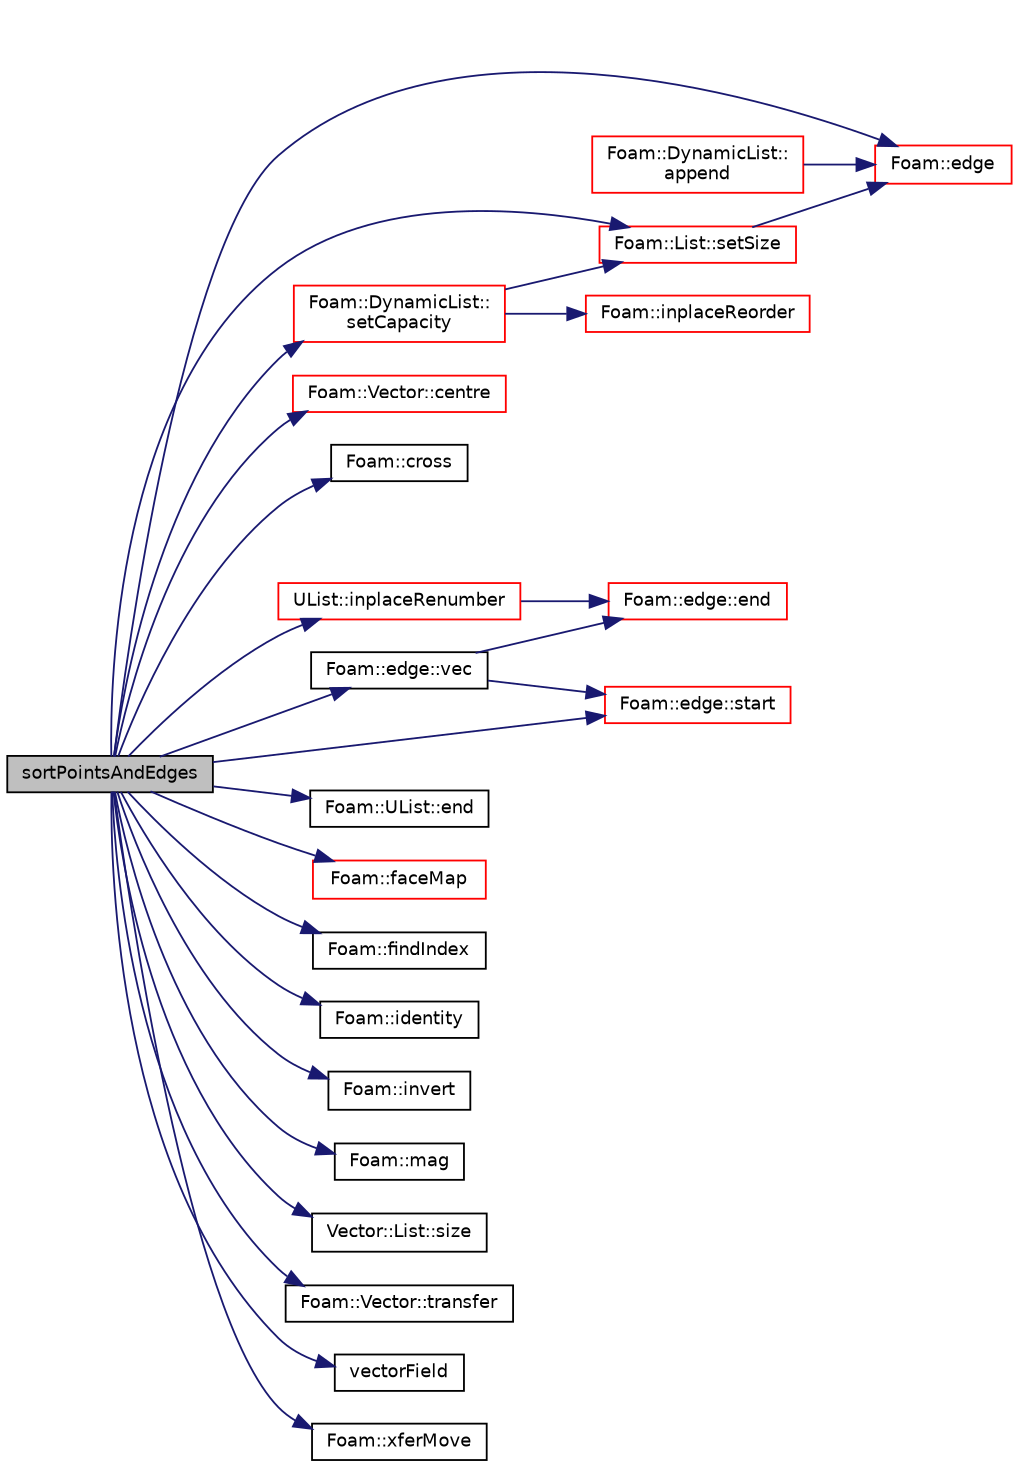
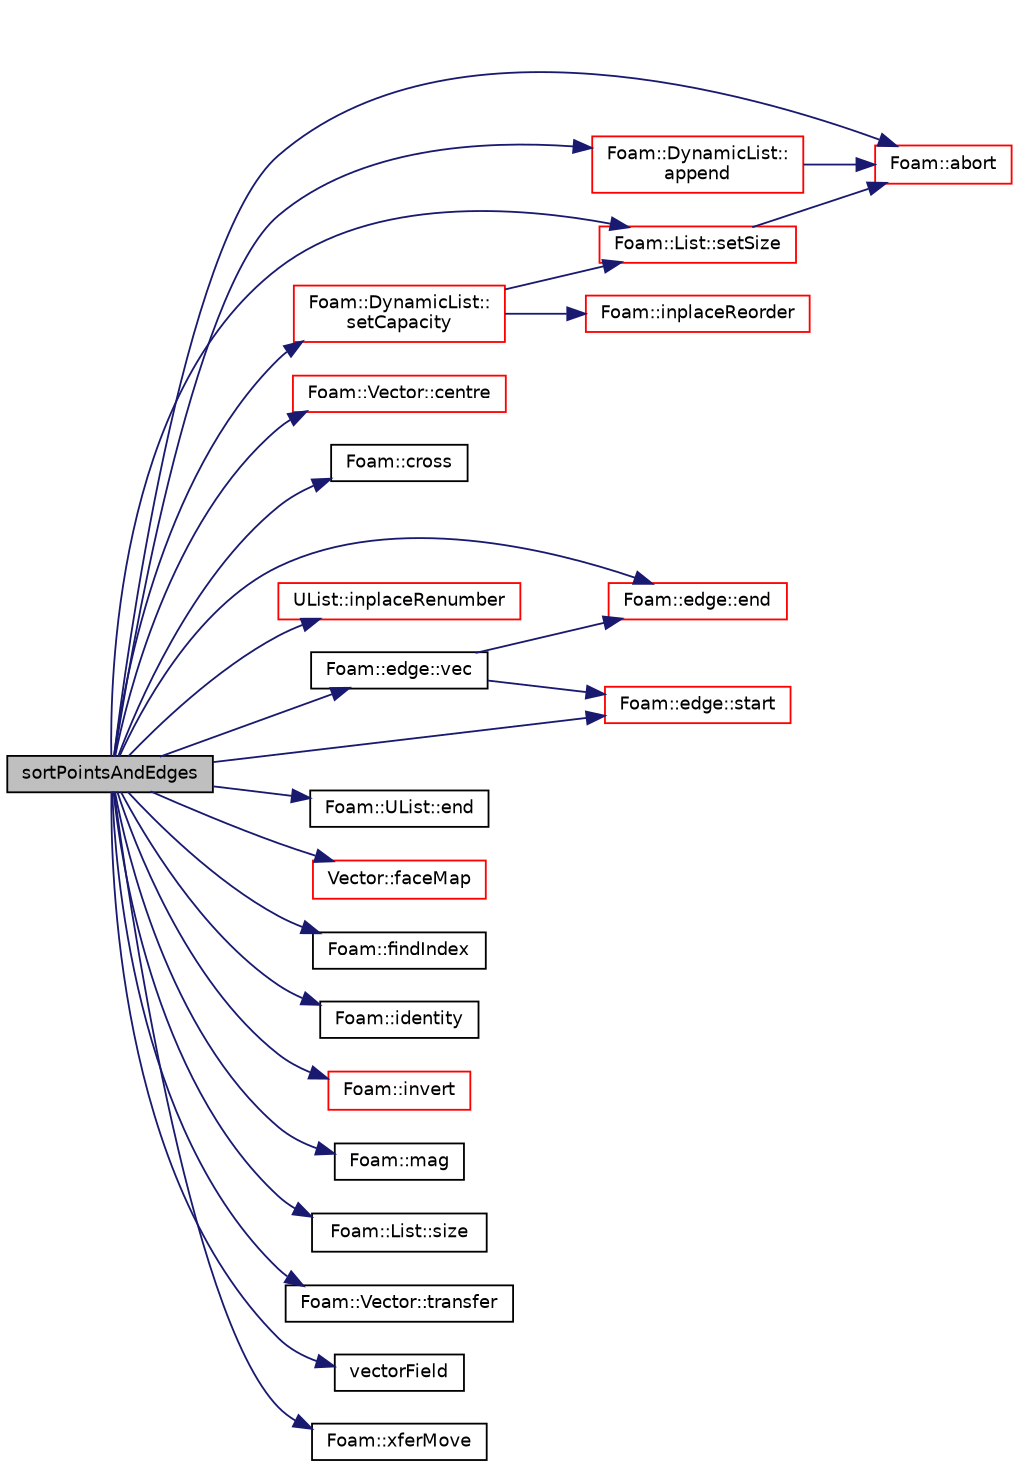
(943, 165) -> (943, 165)
none -> (223, 308)
(555, 601) -> (332, 548)
(399, 880) -> (399, 880)
(399, 1091) -> (399, 1091)
(399, 1233) -> (399, 1233)
